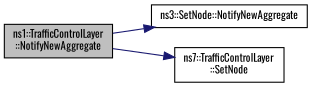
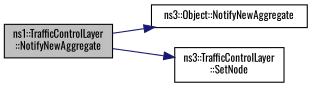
(229, 16) -> (229, 16)
(229, 65) -> (229, 65)
